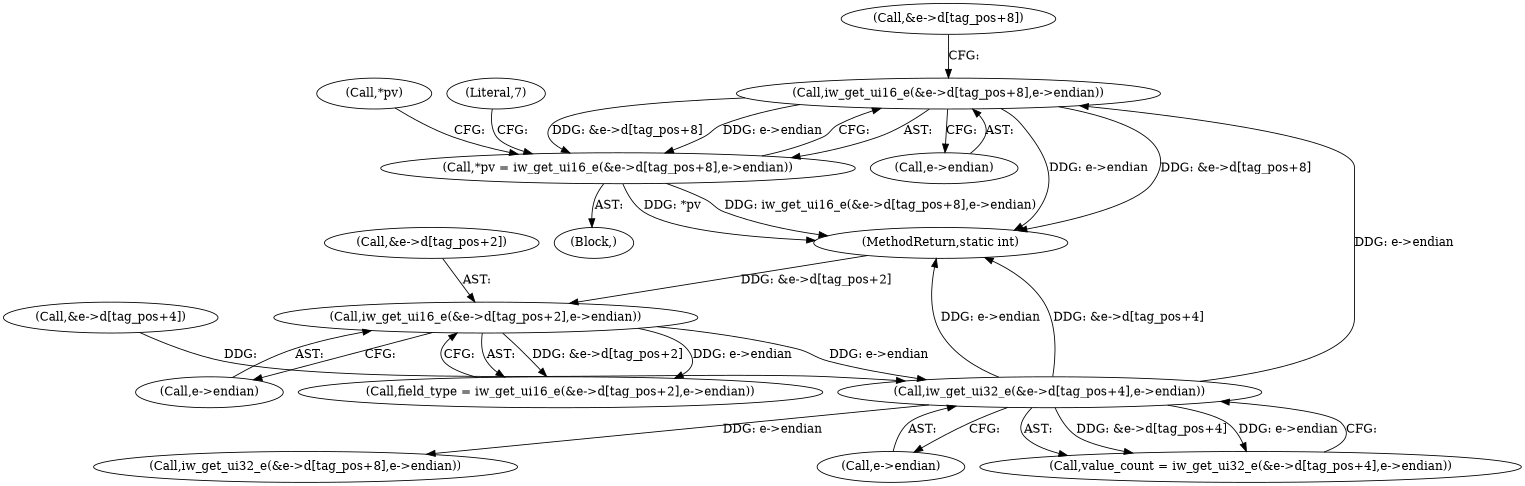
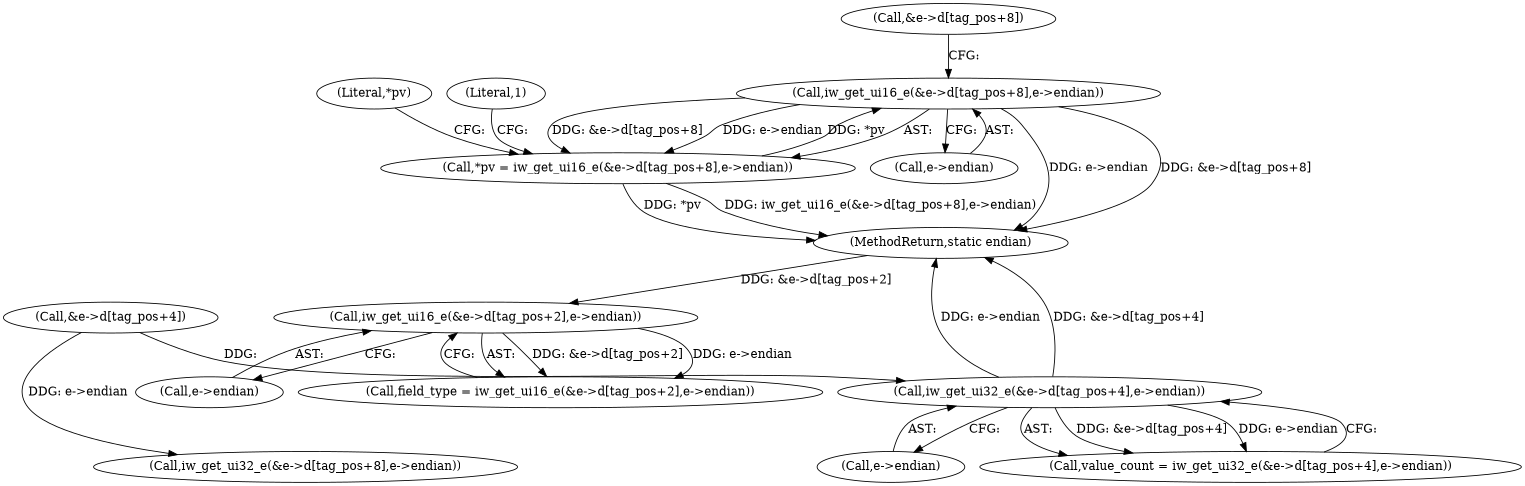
(374, 94) -> (374, 94)
(496, 94) -> (496, 94)
(856, 131) -> (856, 131)
(1354, 192) -> none
(432, 243) -> none
(594, 243) -> none
(941, 243) -> (941, 243)
(789, 347) -> none
(682, 429) -> (46, 421)
